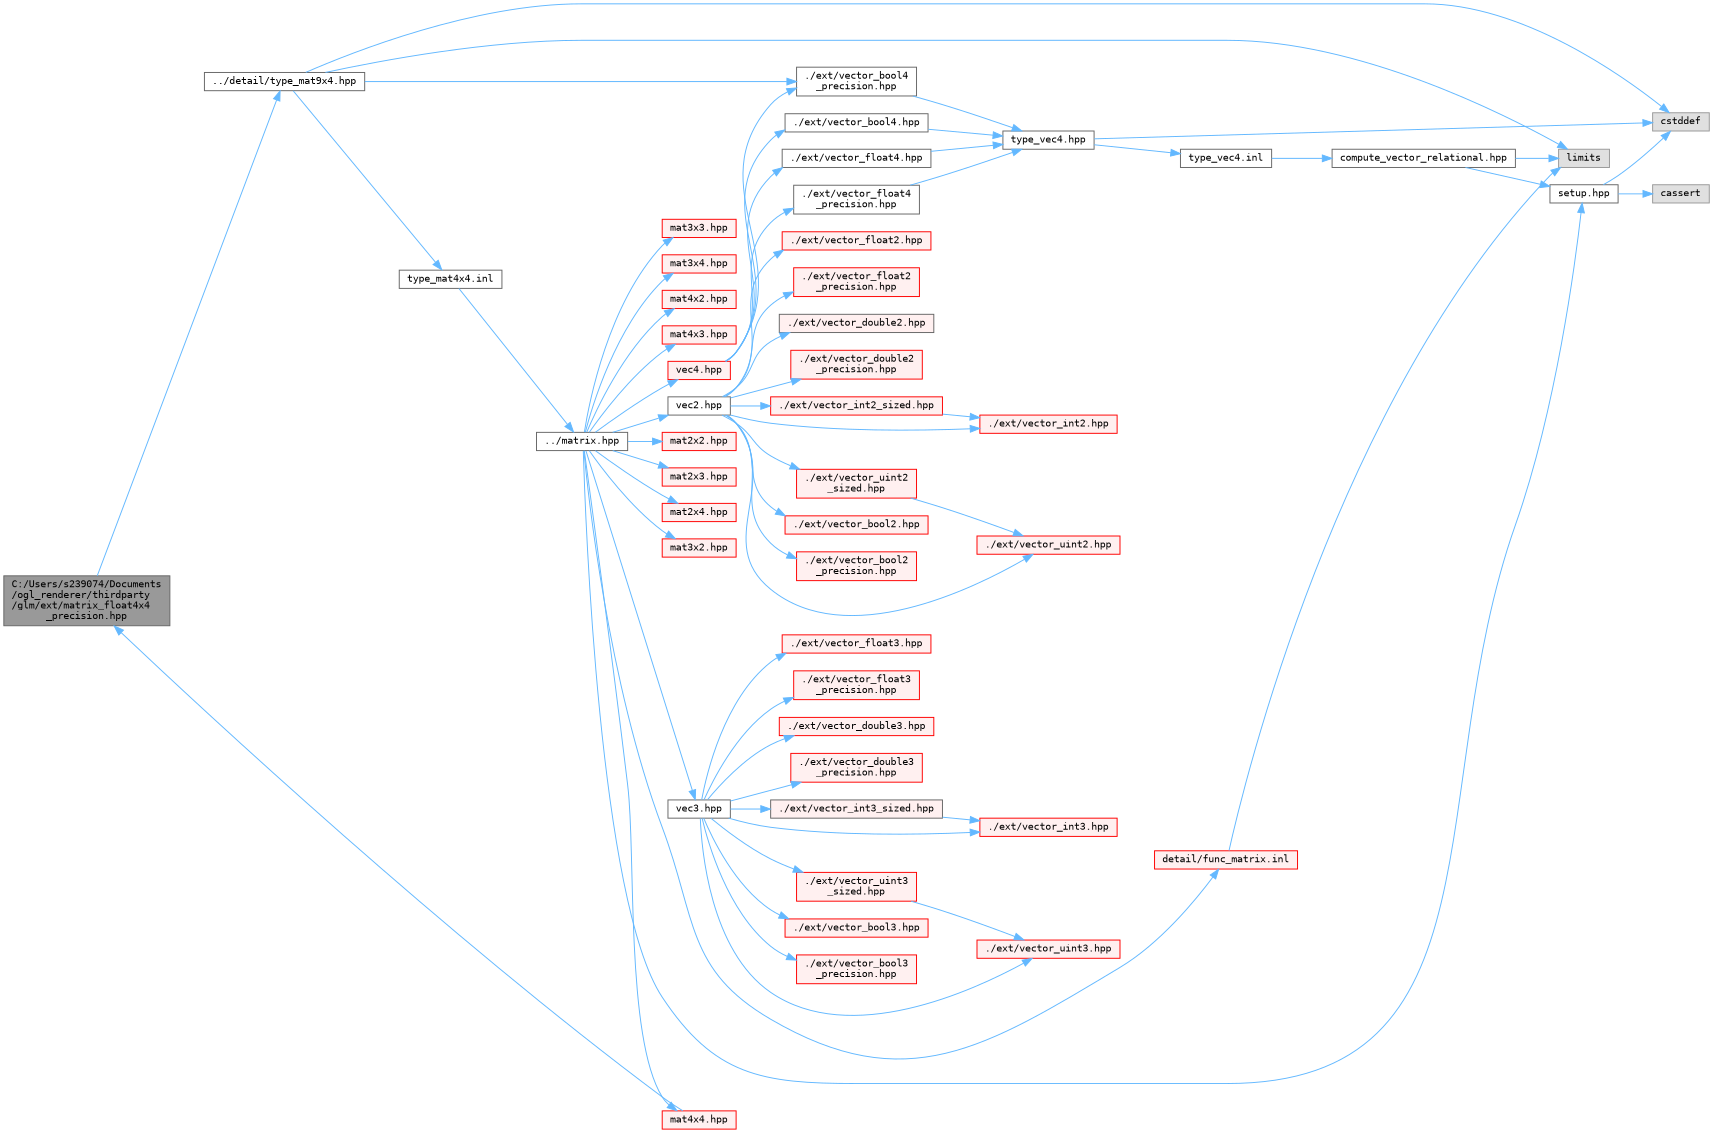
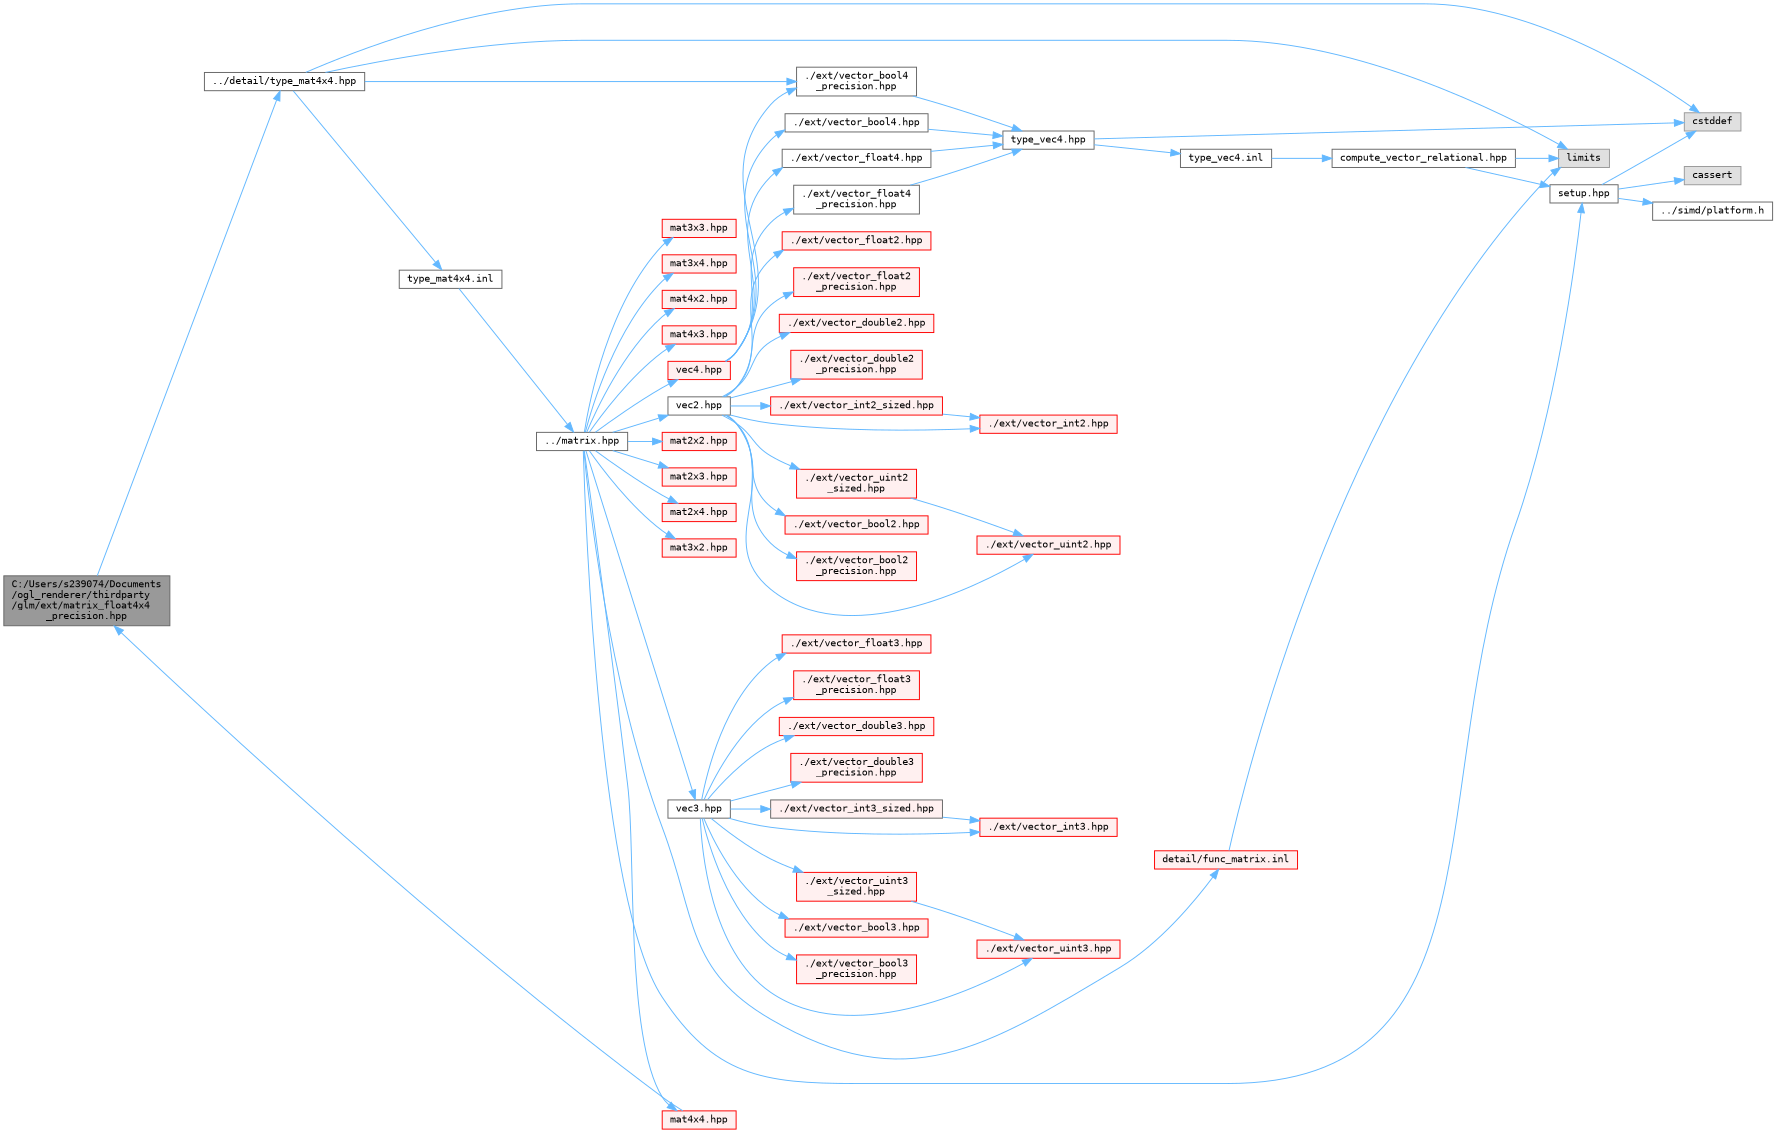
(285, 82) -> (285, 82)
none -> (1713, 211)
(857, 323) -> (857, 323)
